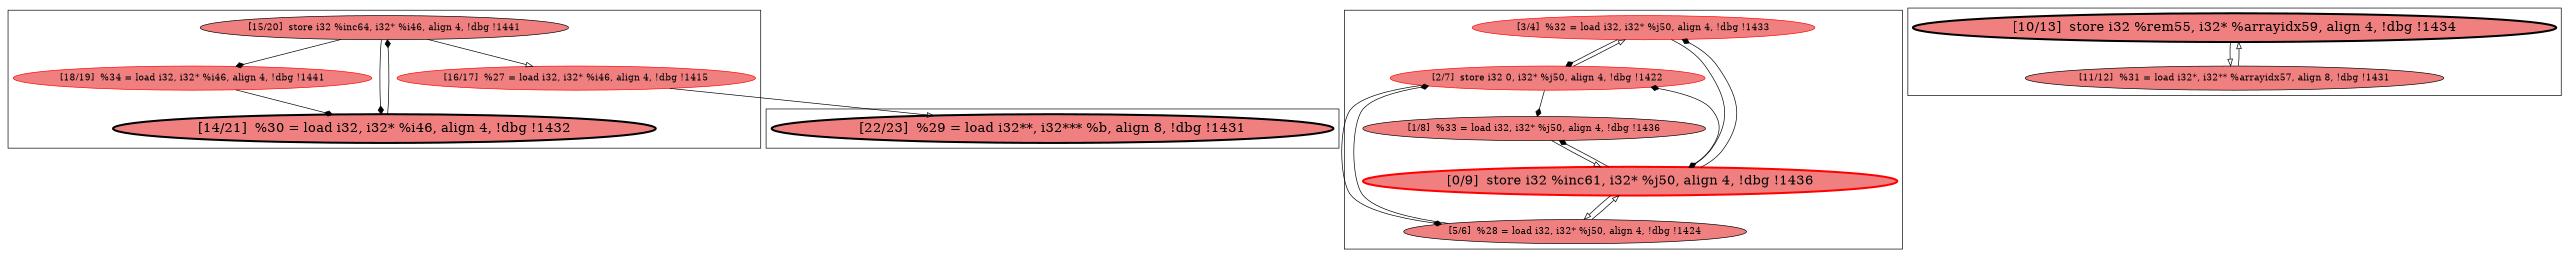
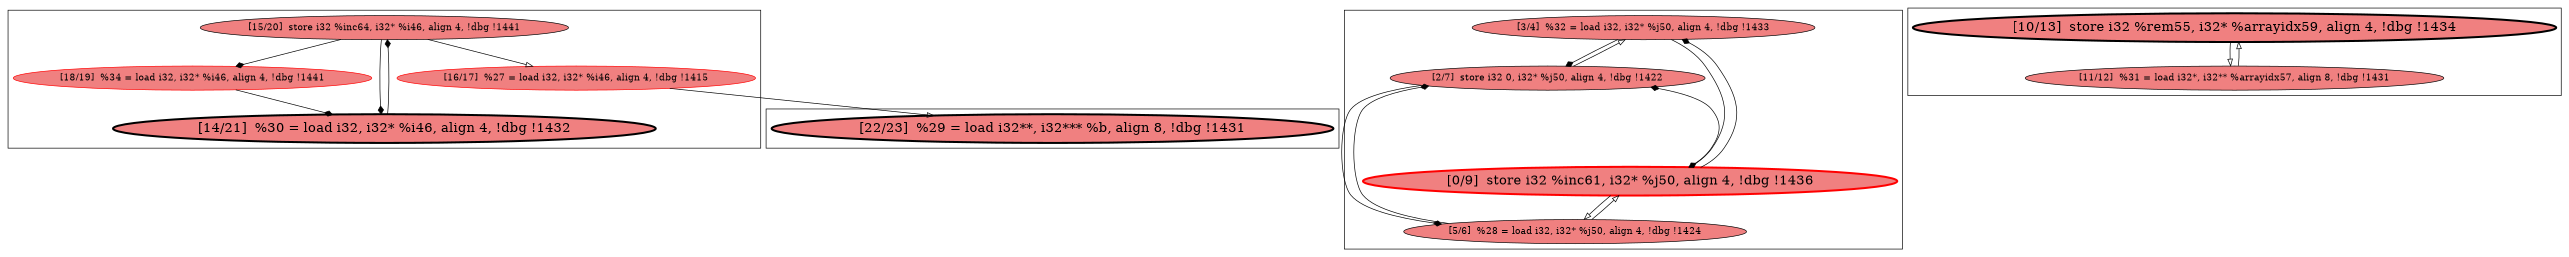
(1644, 28) -> (1644, 28)
(1548, 78) -> (1548, 78)
(1534, 129) -> none
